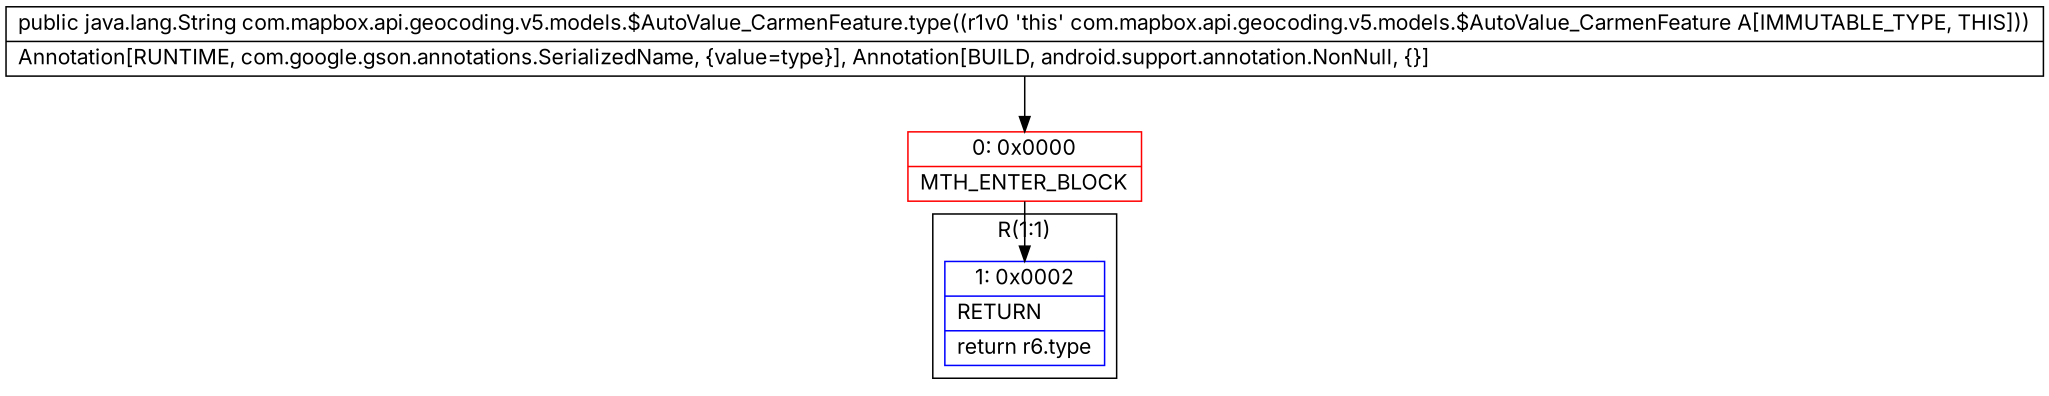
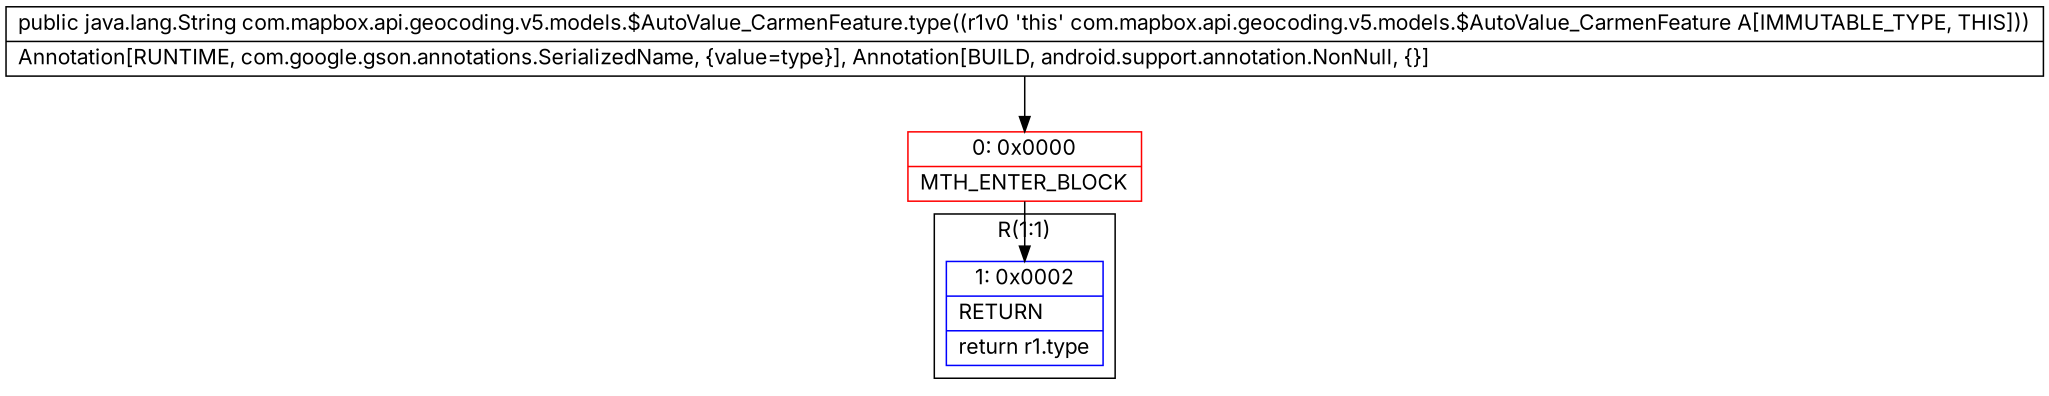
(1025, 347) -> (1025, 347)
